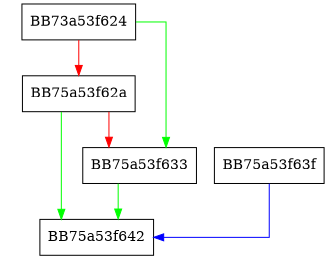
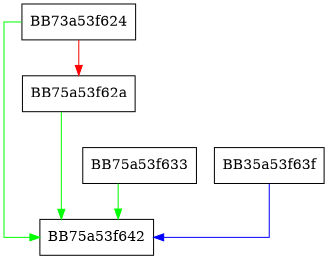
(166, 65) -> (4, 134)
(109, 125) -> none
(269, 166) -> (269, 166)
